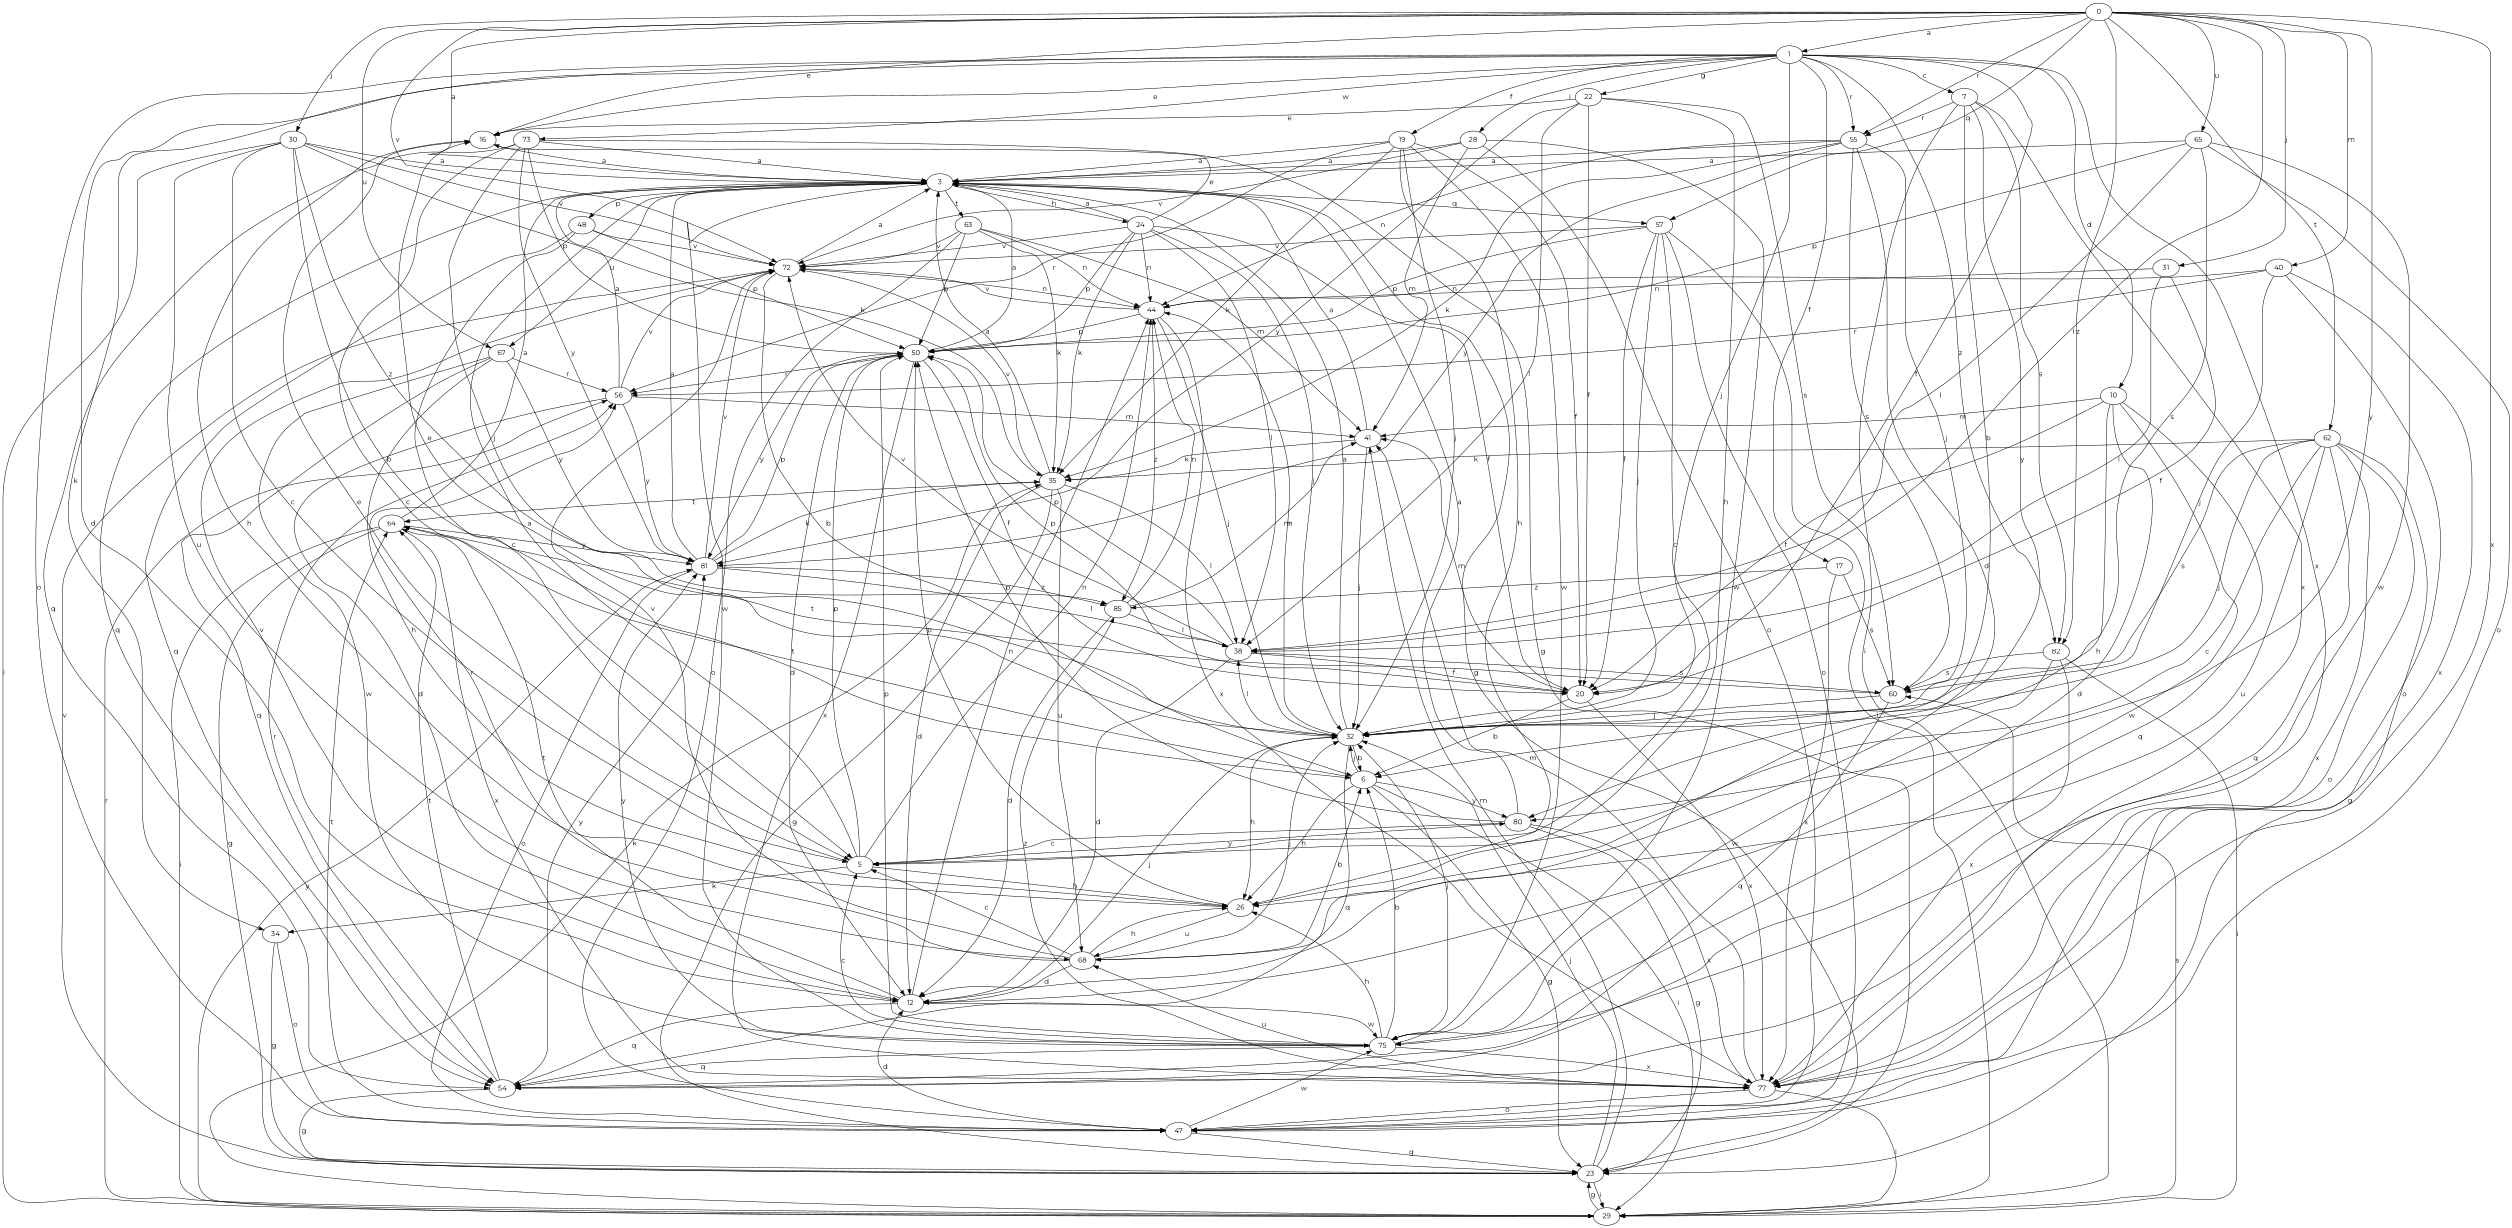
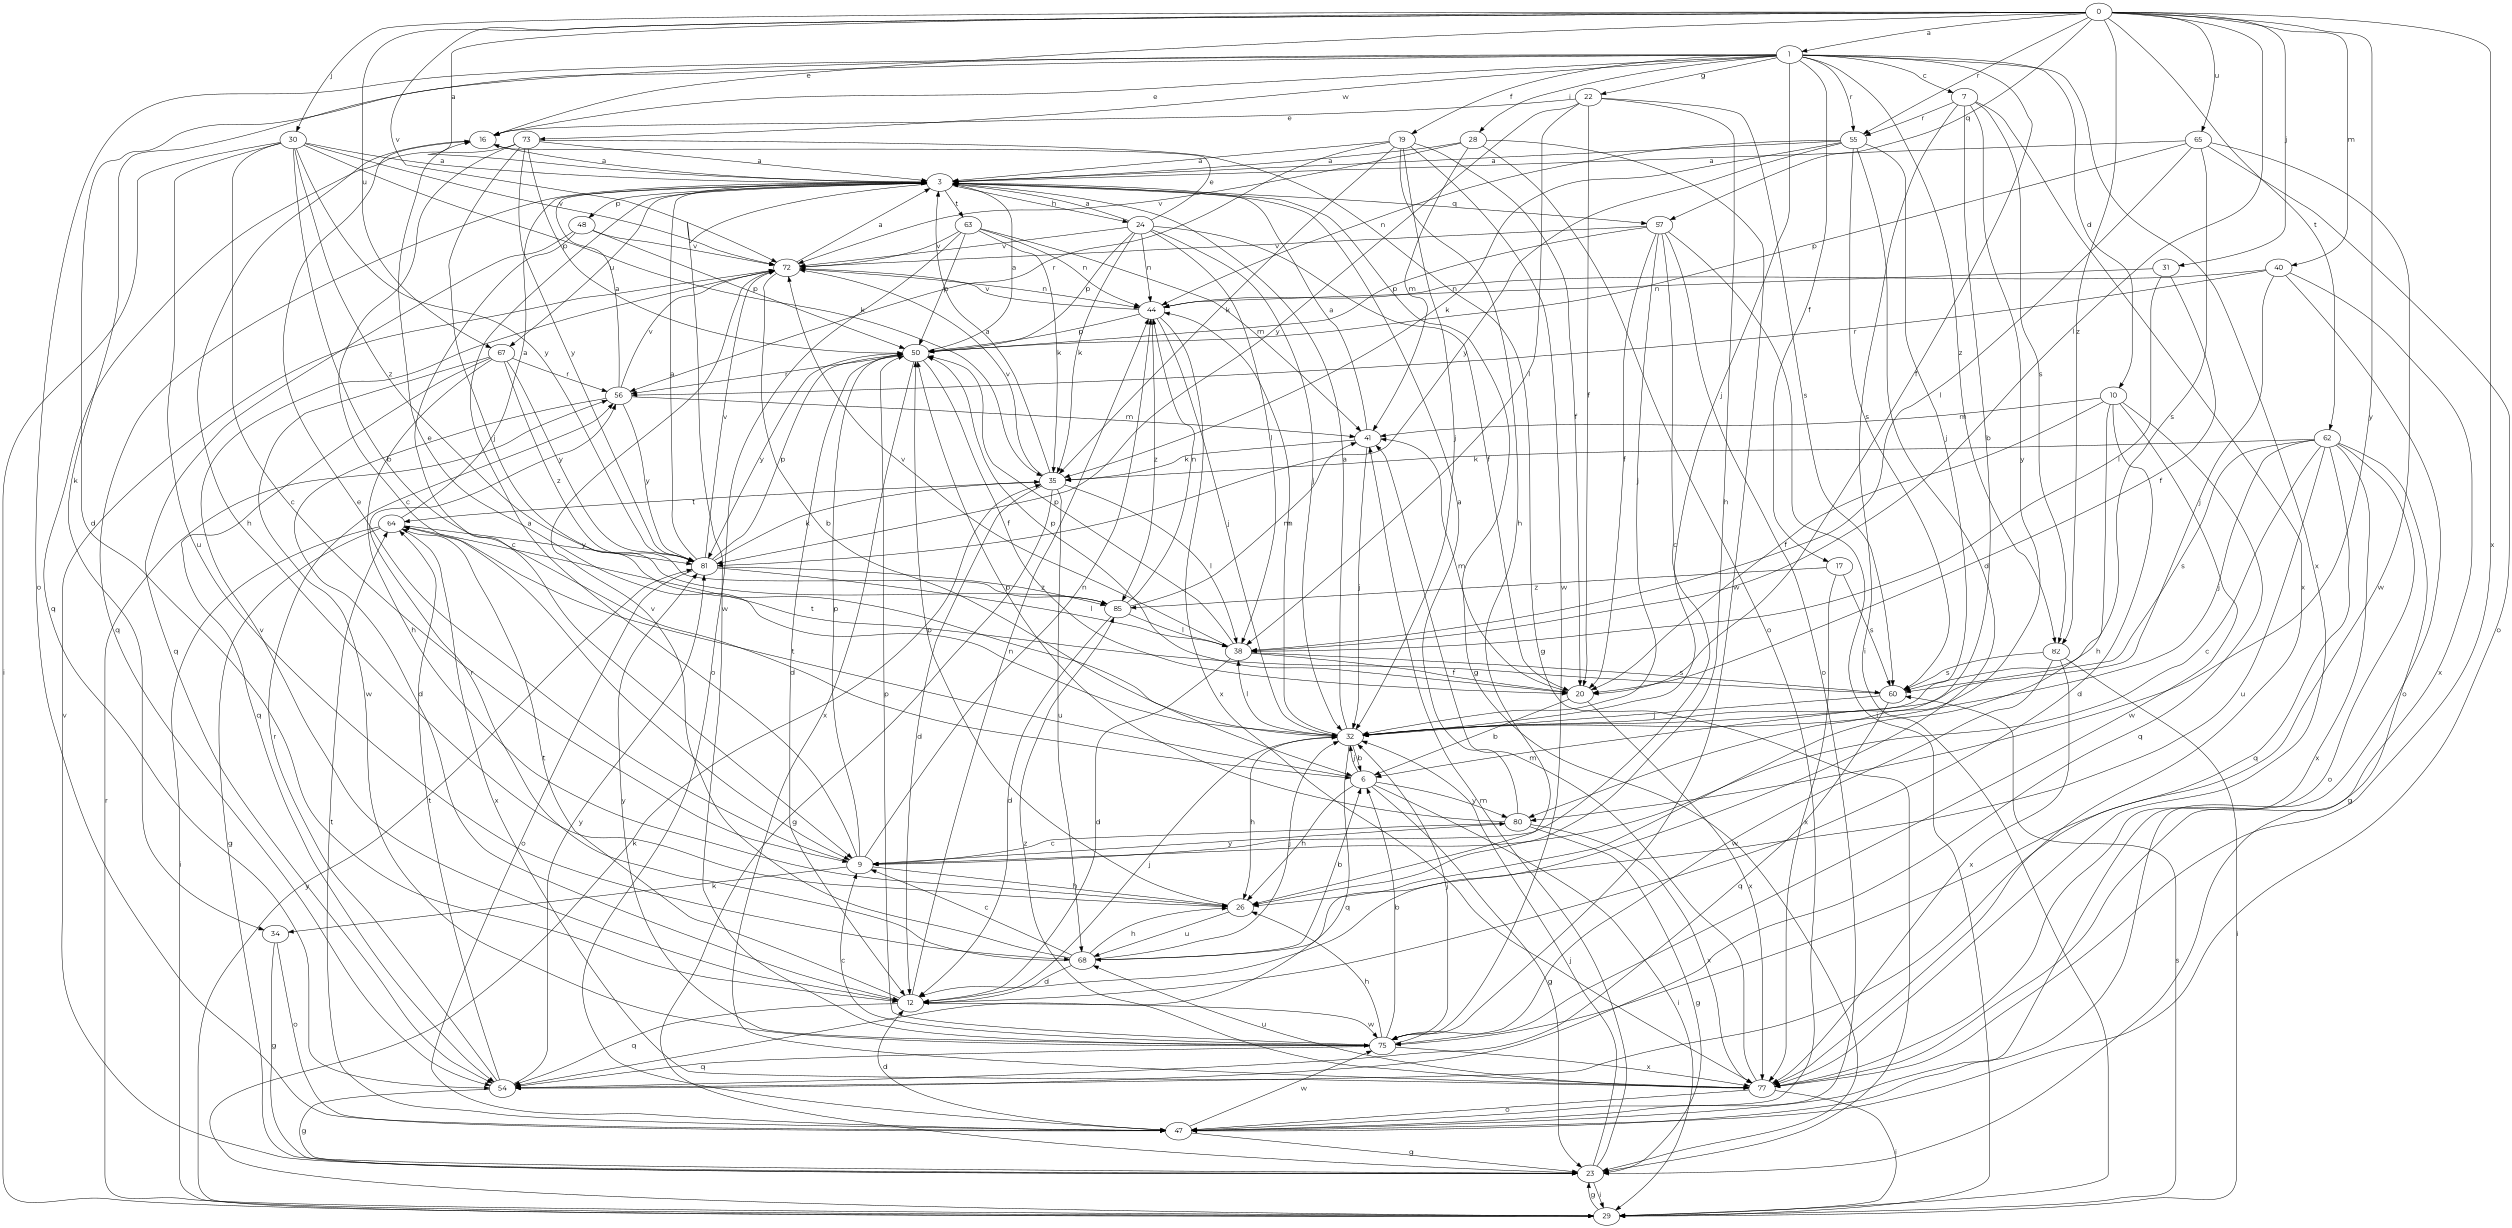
none -> (512, 331)
none -> (743, 580)
(860, 865) -> (860, 865)
